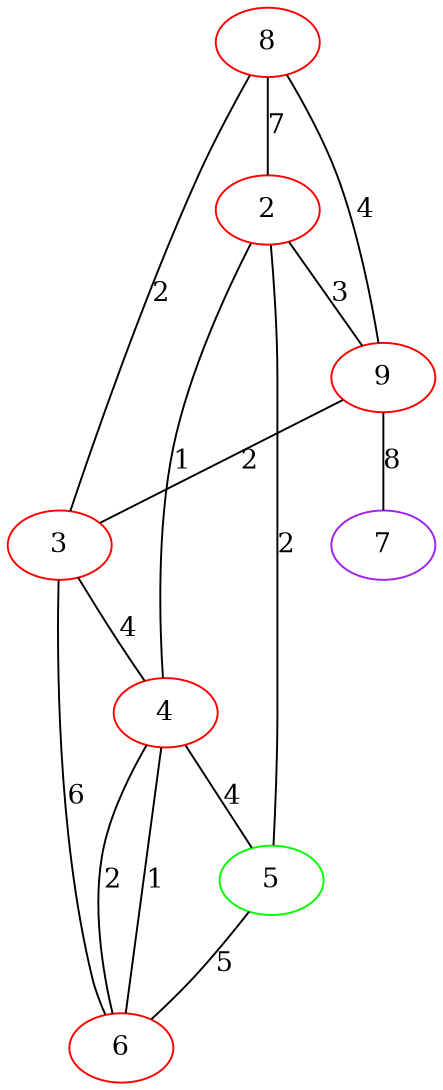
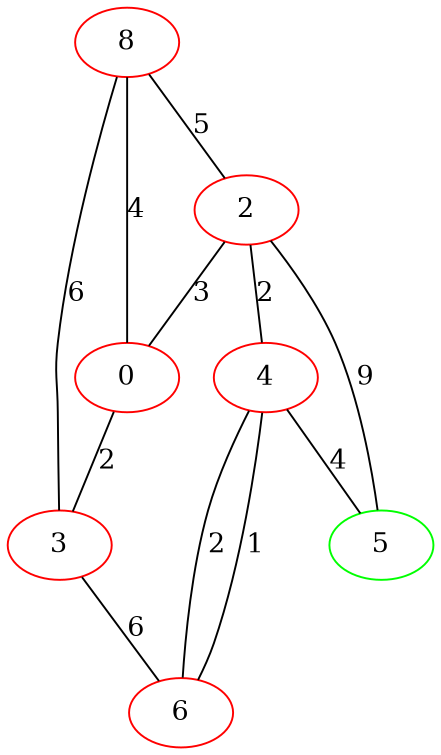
(277, 126) -> (202, 126)
(162, 294) -> (77, 294)
(383, 378) -> (127, 378)
(183, 461) -> (266, 294)
(287, 545) -> (366, 378)
(383, 545) -> none
(111, 630) -> none
(203, 968) -> none
